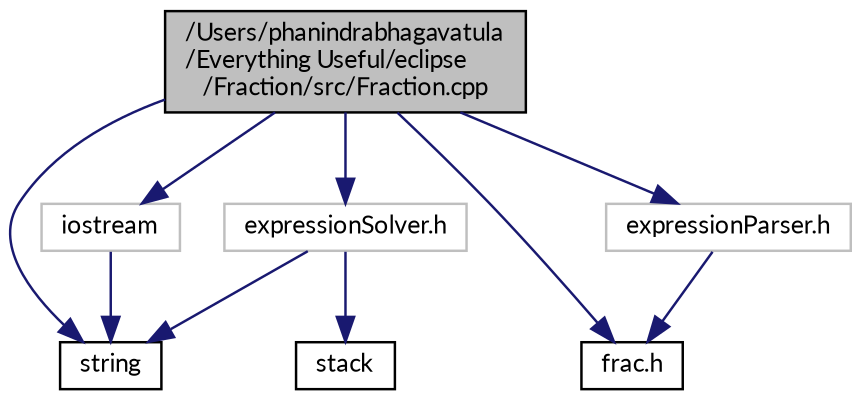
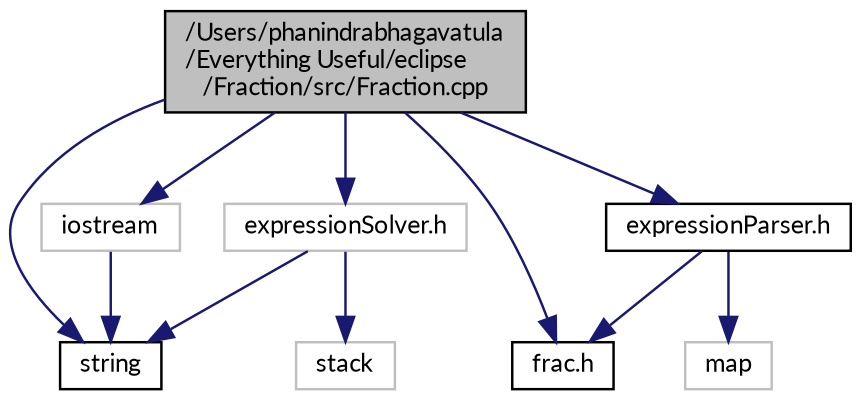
(728, 227) -> (728, 227)
(345, 366) -> (345, 366)
none -> (728, 366)
